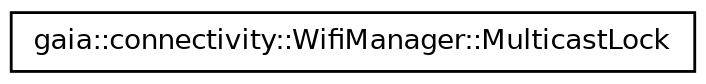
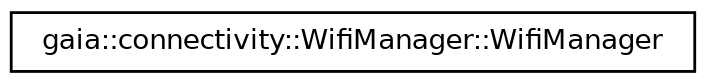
(353, 42) -> (353, 42)
